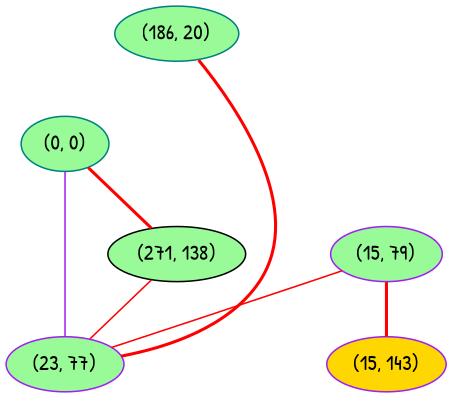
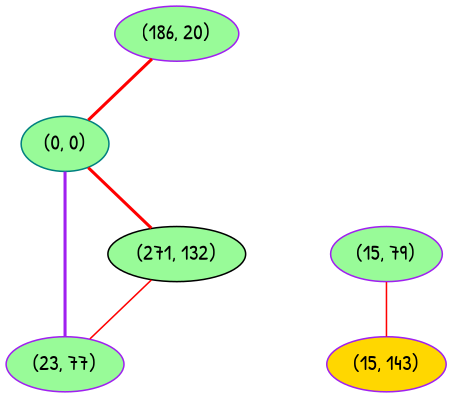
(177, 34) -> (177, 34)
(273, 243) -> (120, 90)
(65, 254) -> (65, 254)
(177, 254) -> (177, 254)
(386, 309) -> (386, 309)
(210, 315) -> none
